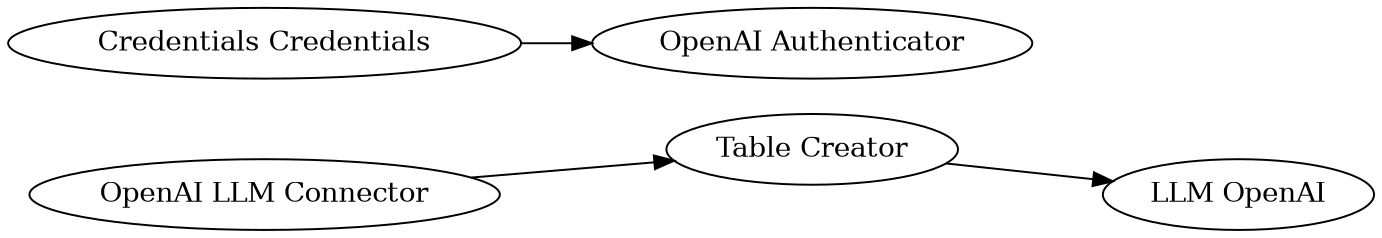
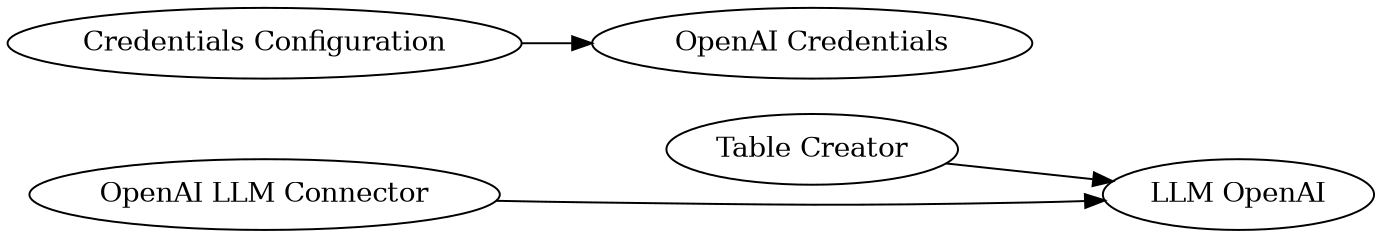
(265, 43) -> (265, 43)
(812, 43) -> (812, 43)
(563, 170) -> (790, 205)
